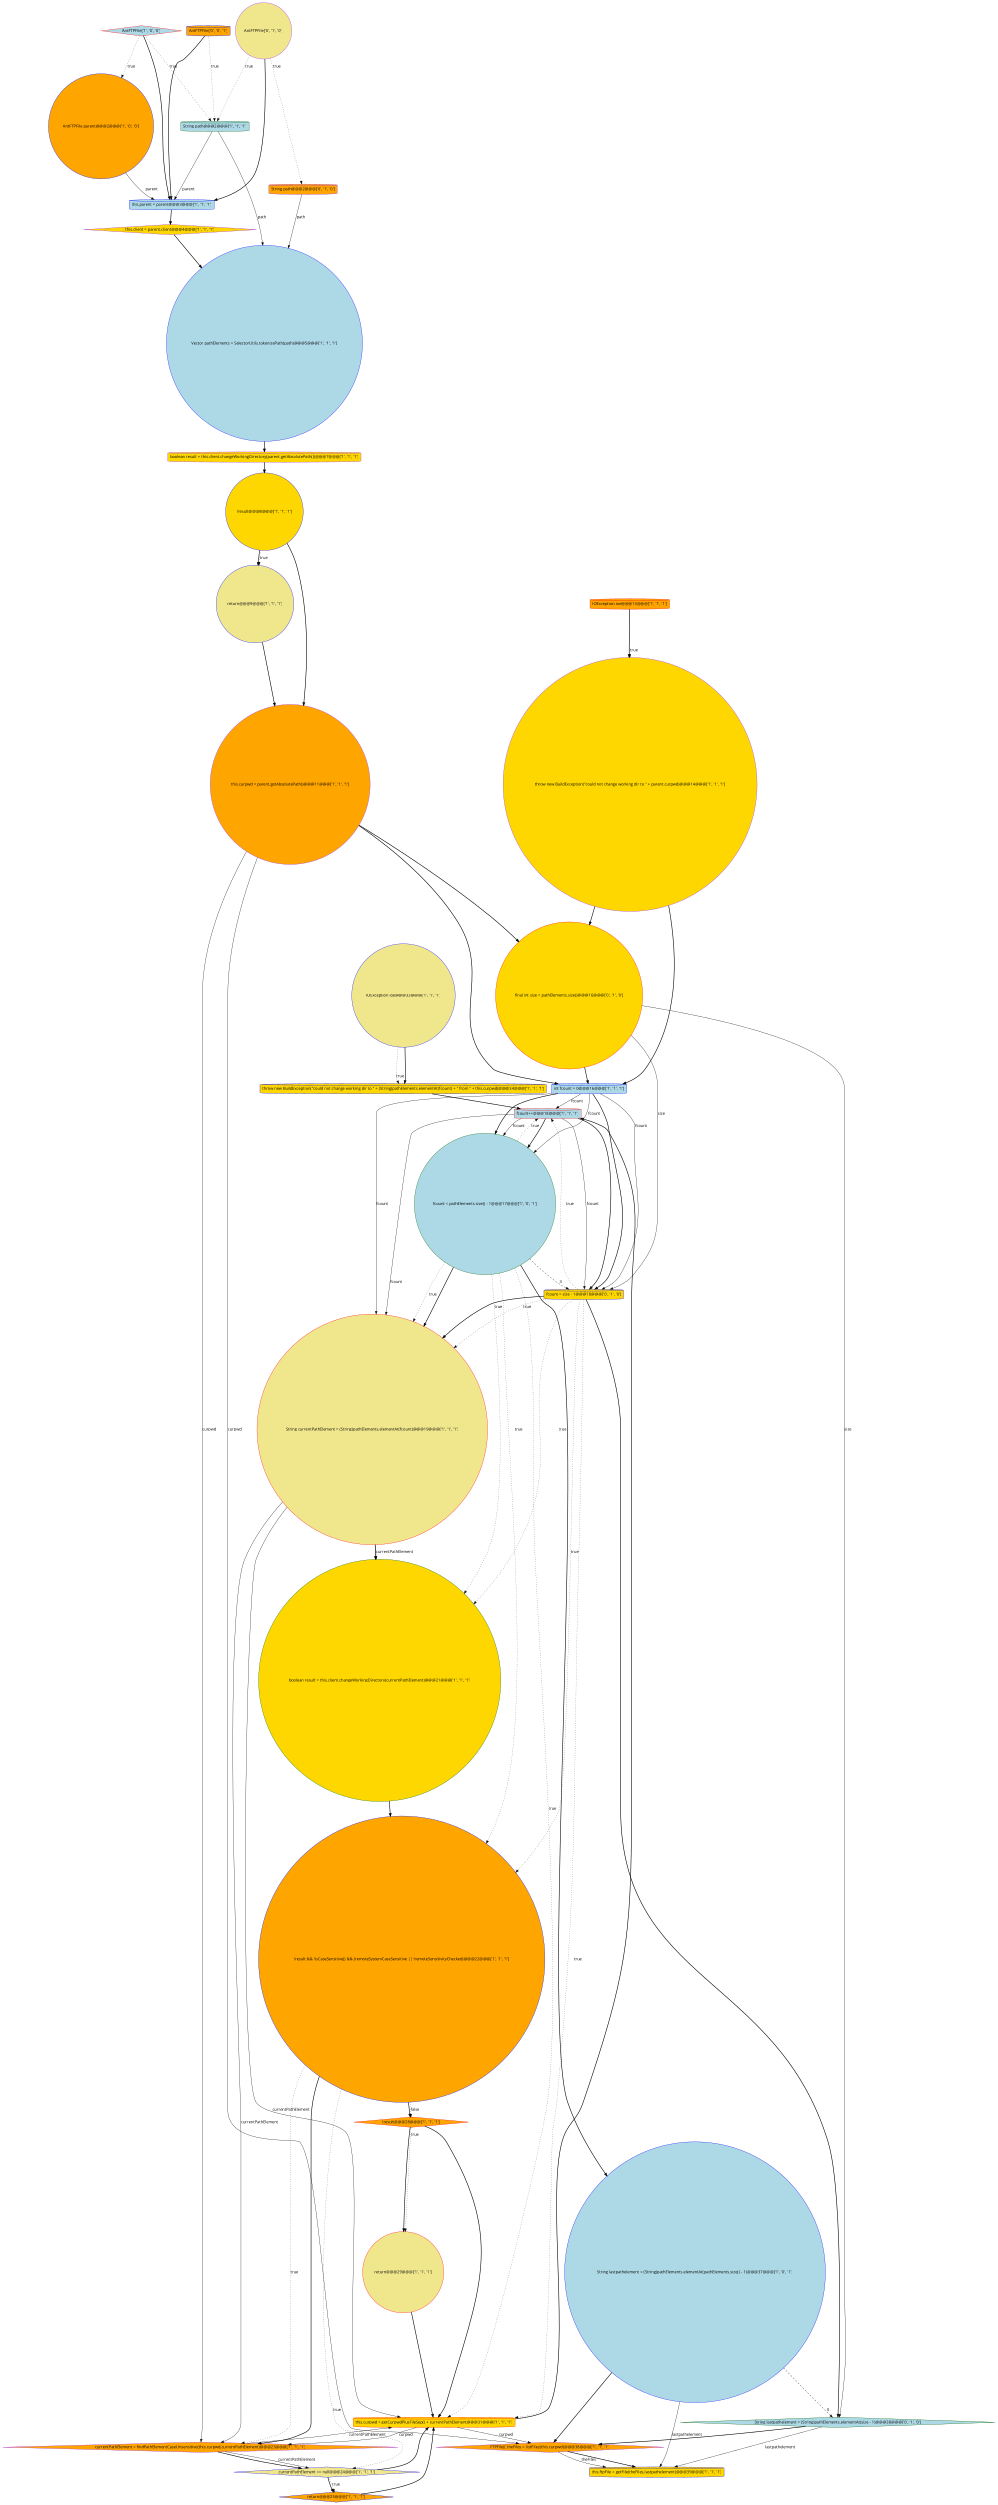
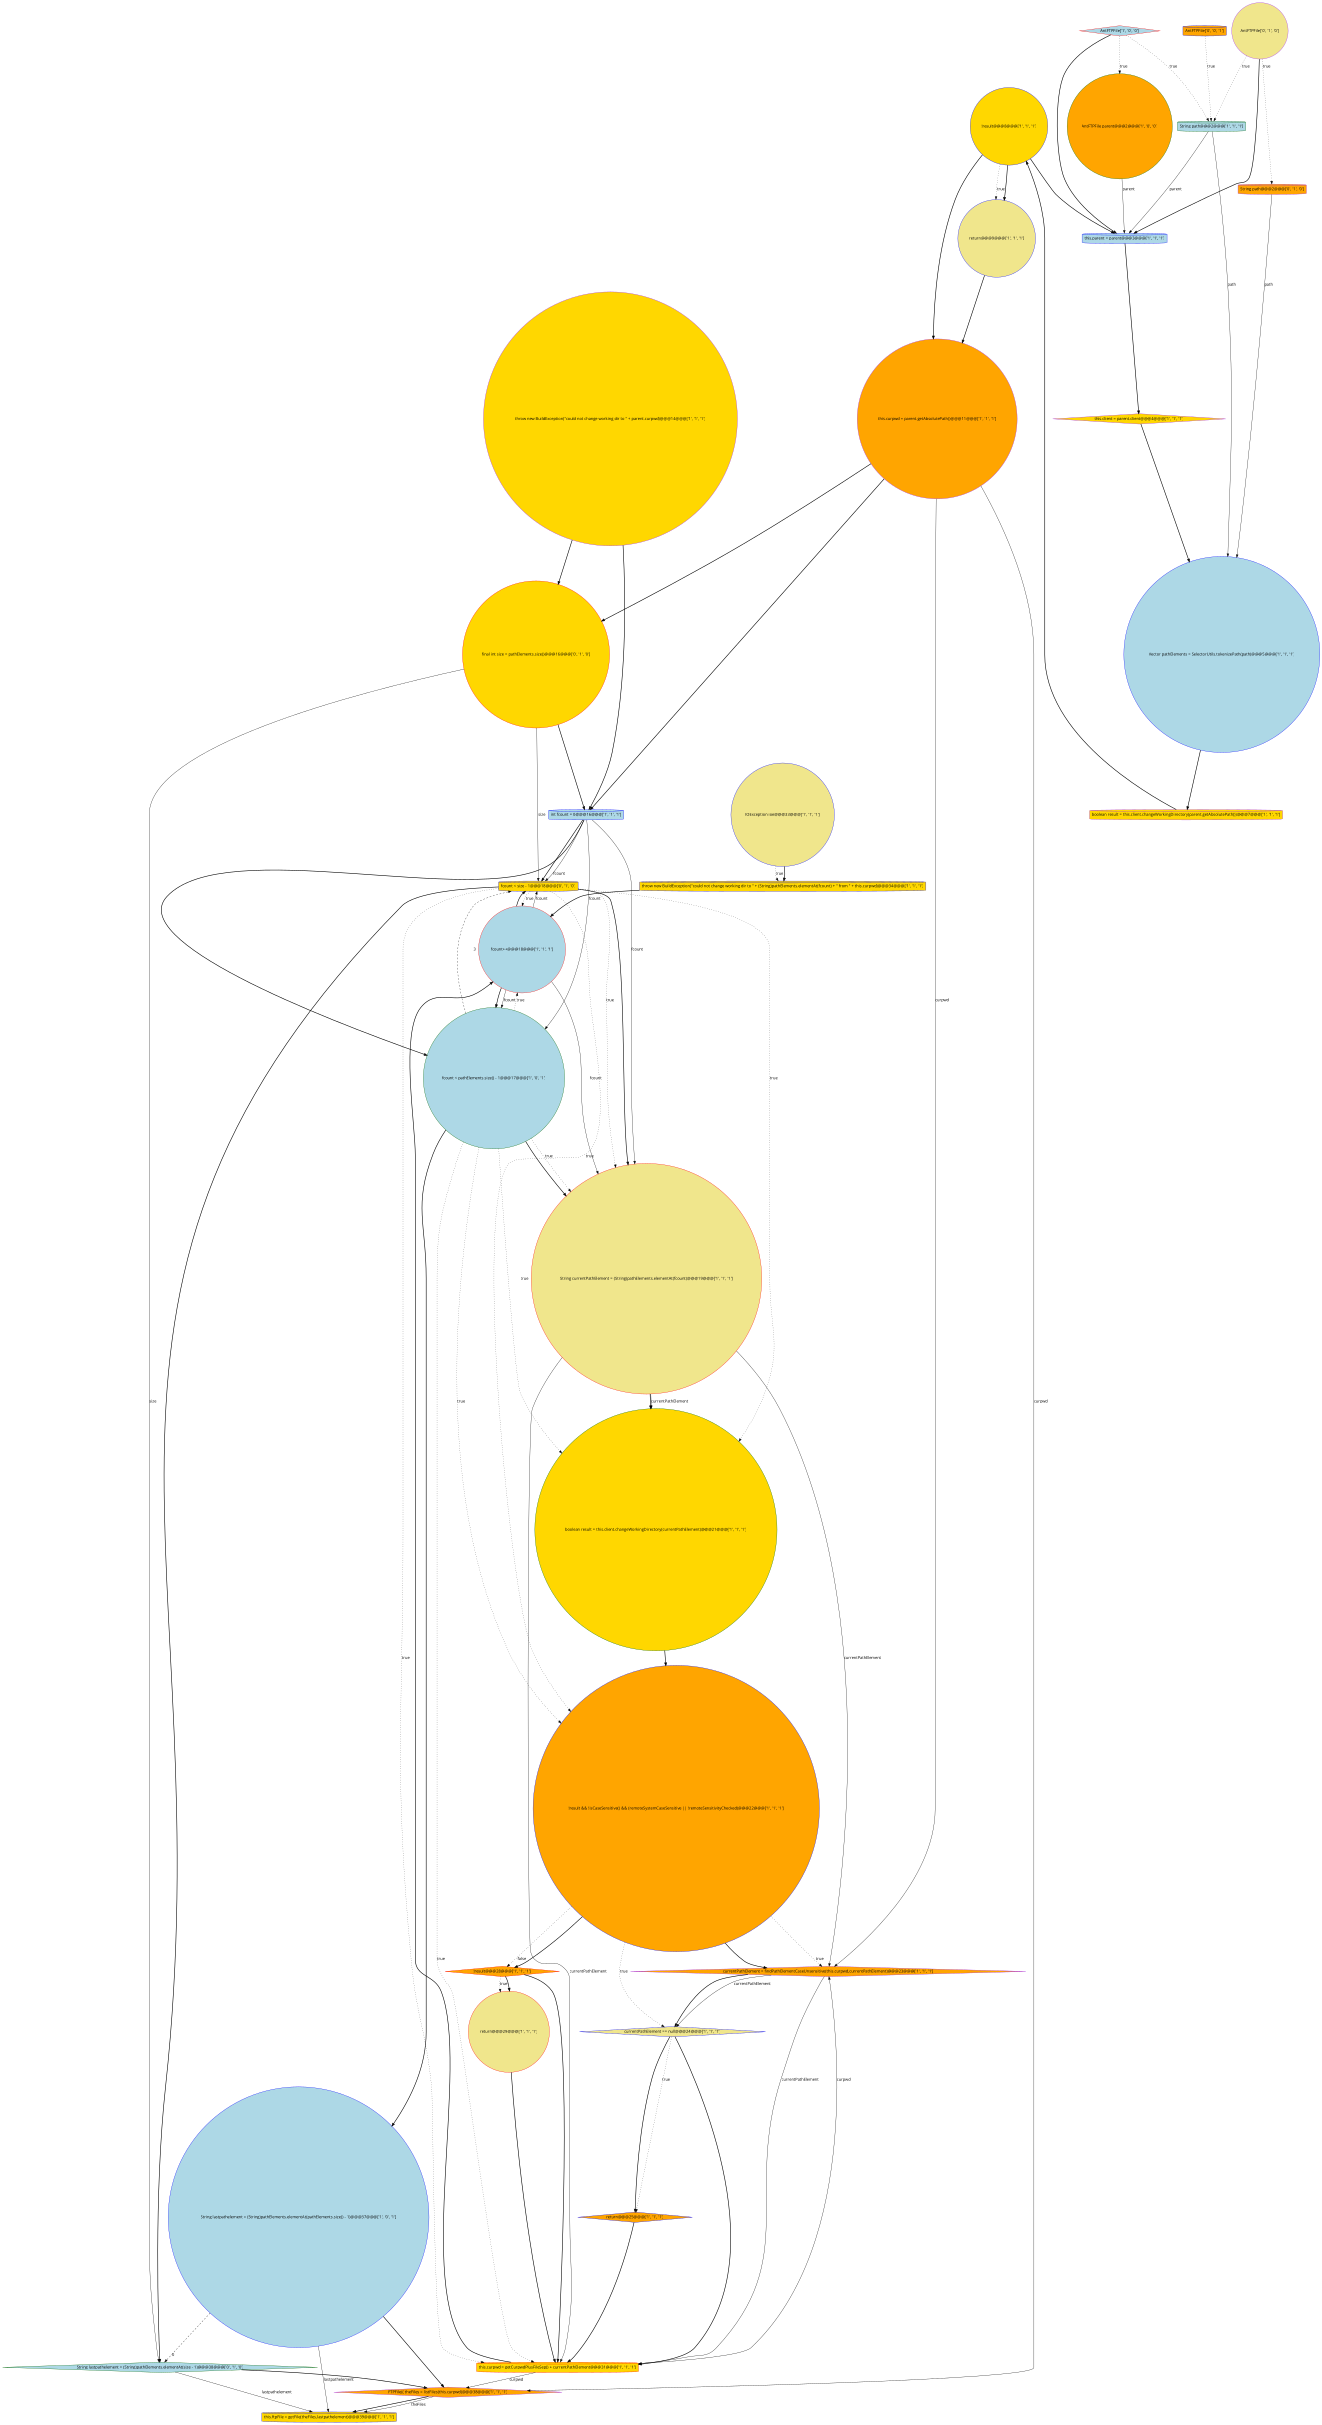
(169, 110) -> (1065, 202)
(101, 126) -> (1120, 126)
(630, 604) -> none
(570, 1100) -> none
(548, 1114) -> (522, 949)
